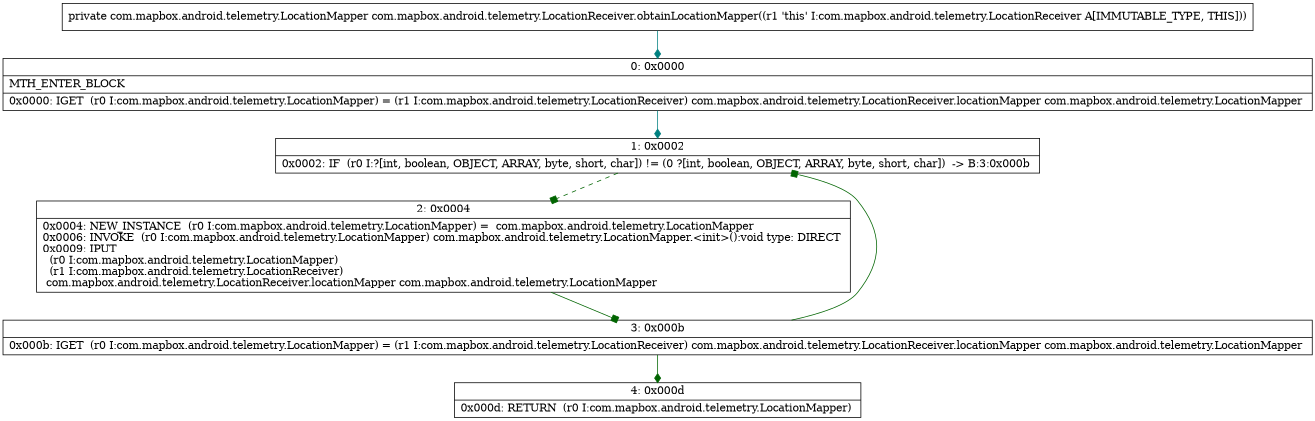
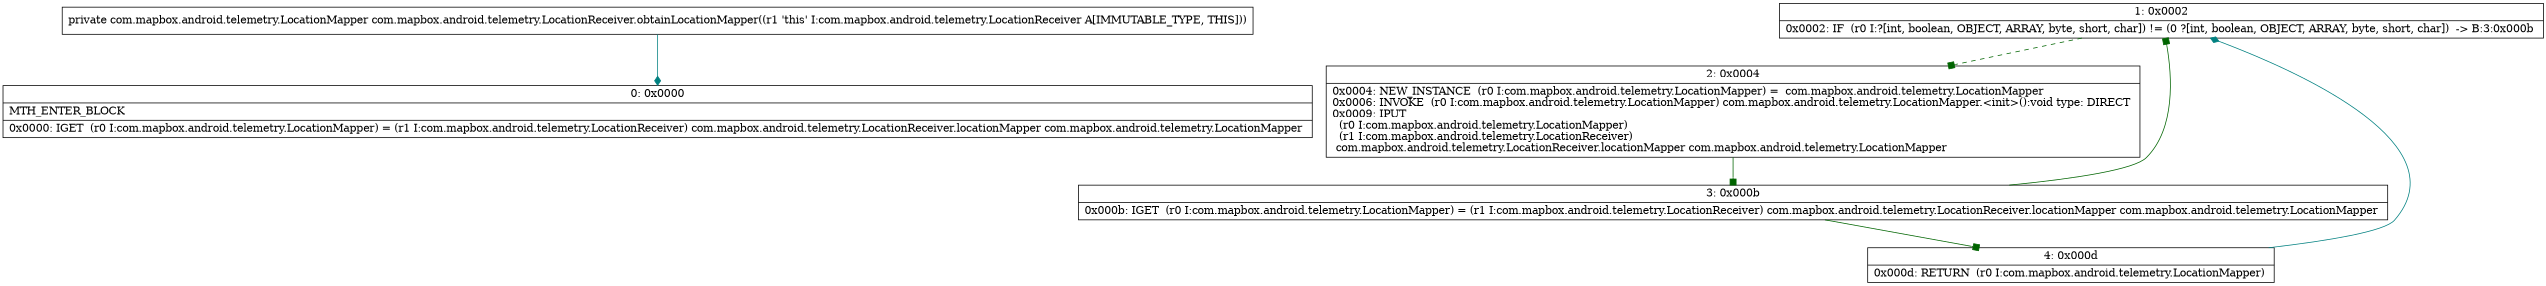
(658, 120) -> (2396, 148)
(658, 364) -> (1898, 233)
